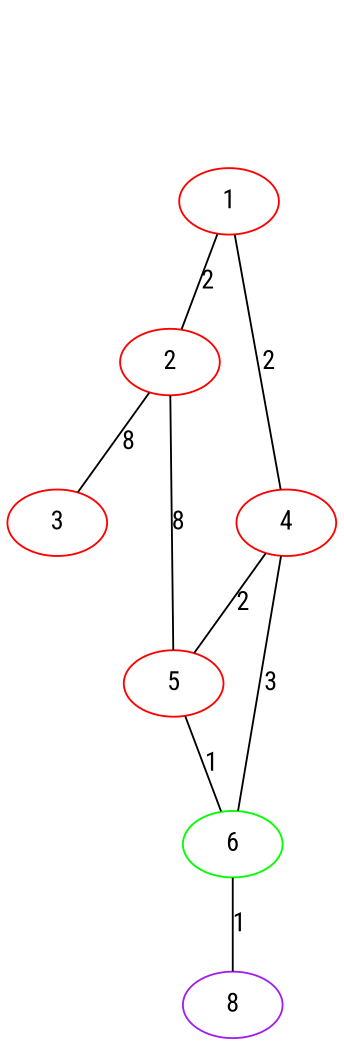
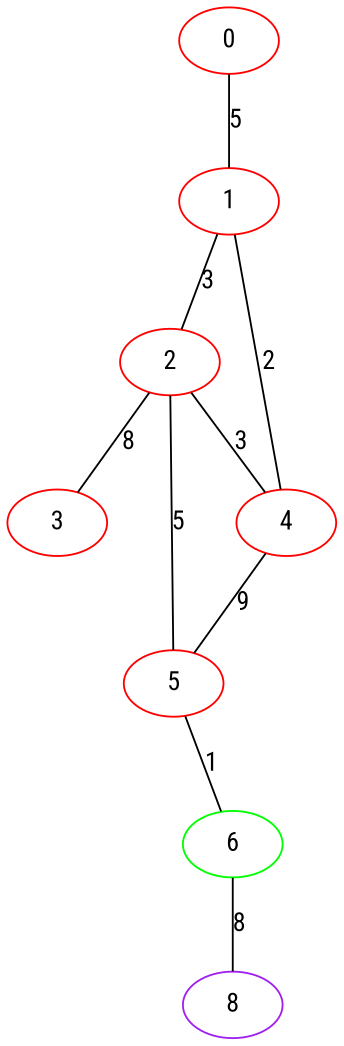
none -> (229, 41)
(208, 282) -> (208, 282)
(178, 523) -> (178, 523)
(243, 603) -> (243, 603)
(260, 684) -> (228, 443)
(239, 925) -> (239, 925)
